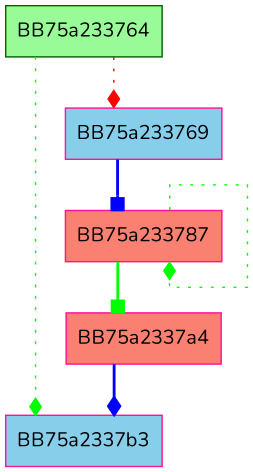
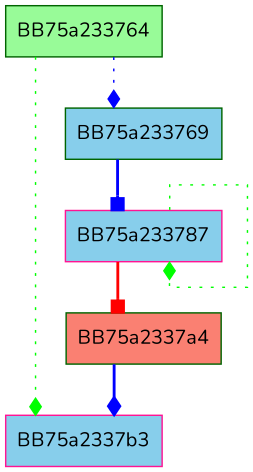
(114, 74) -> (114, 74)
(144, 134) -> (144, 134)
(144, 236) -> (144, 236)
(118, 280) -> (118, 280)
(144, 338) -> (144, 338)
